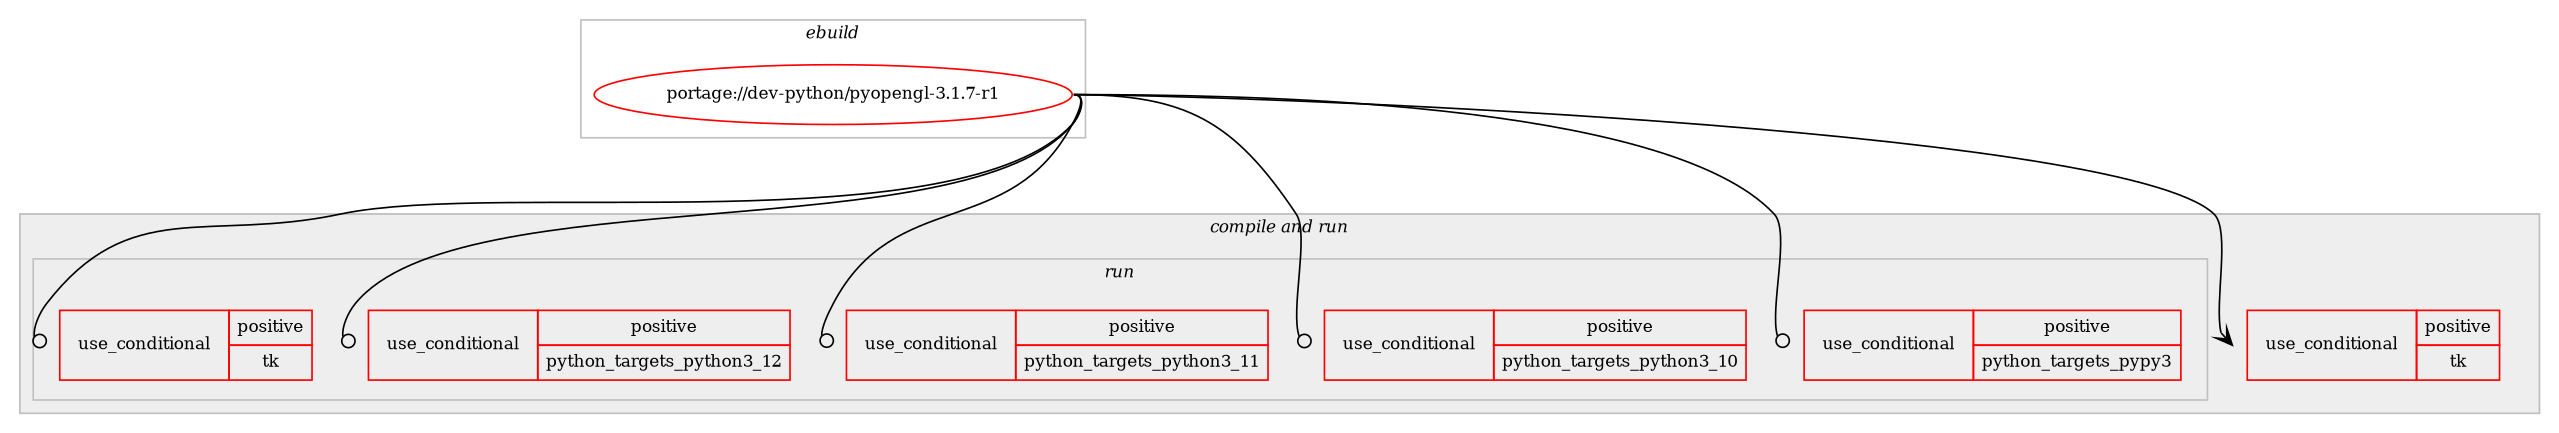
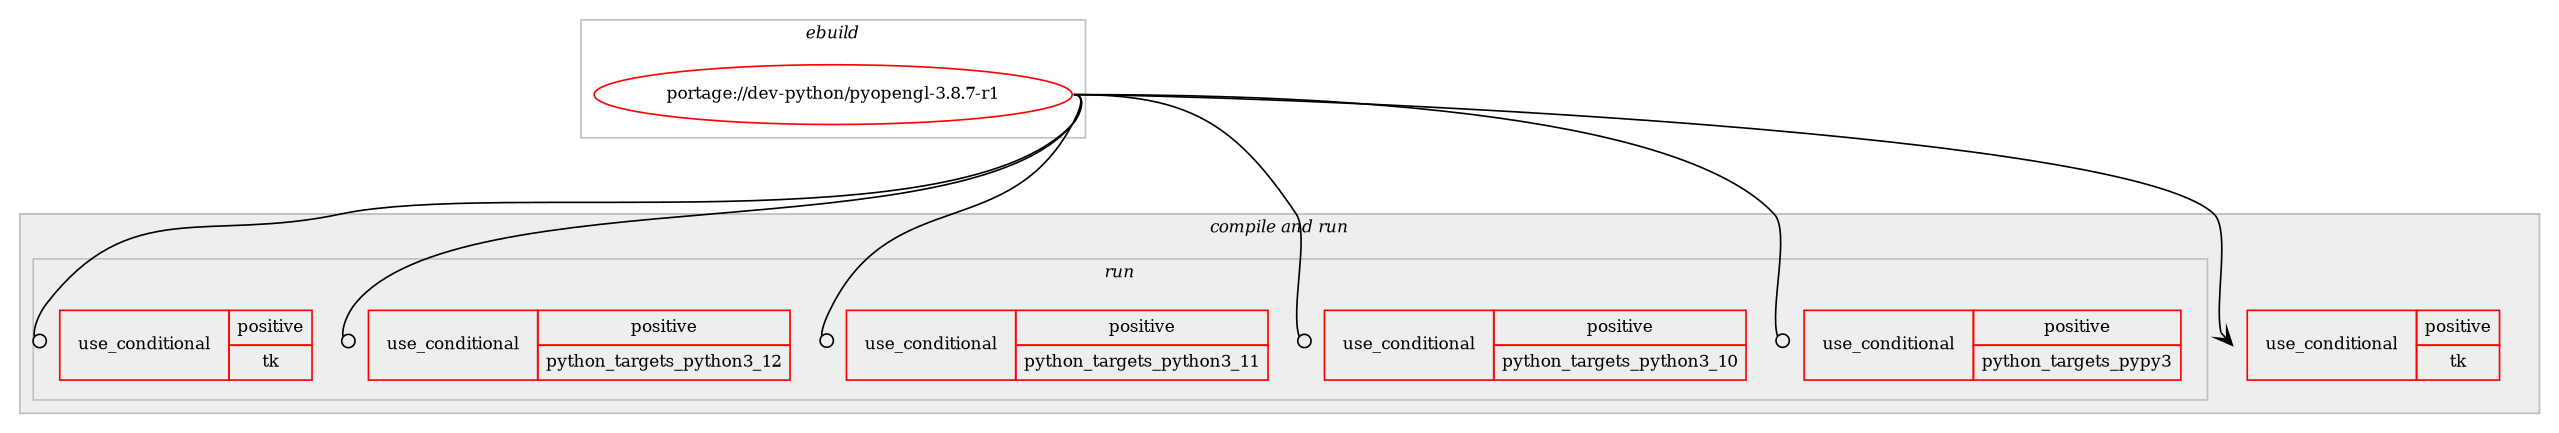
(833, 95) -> (833, 95)
